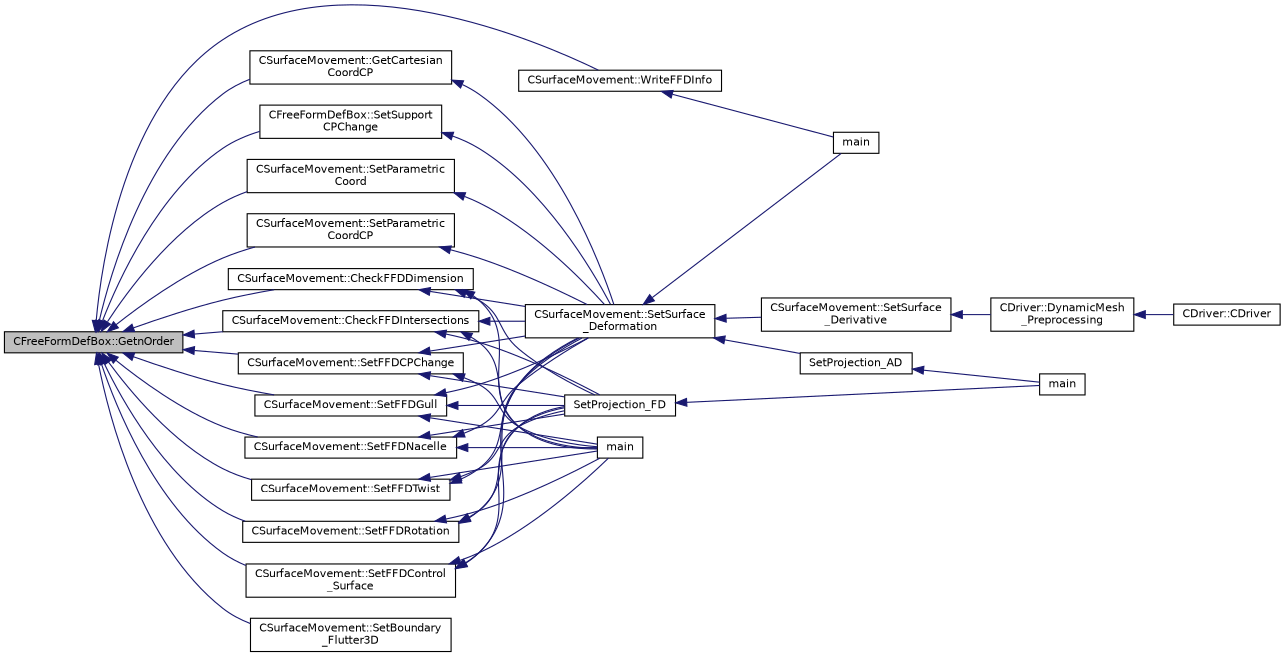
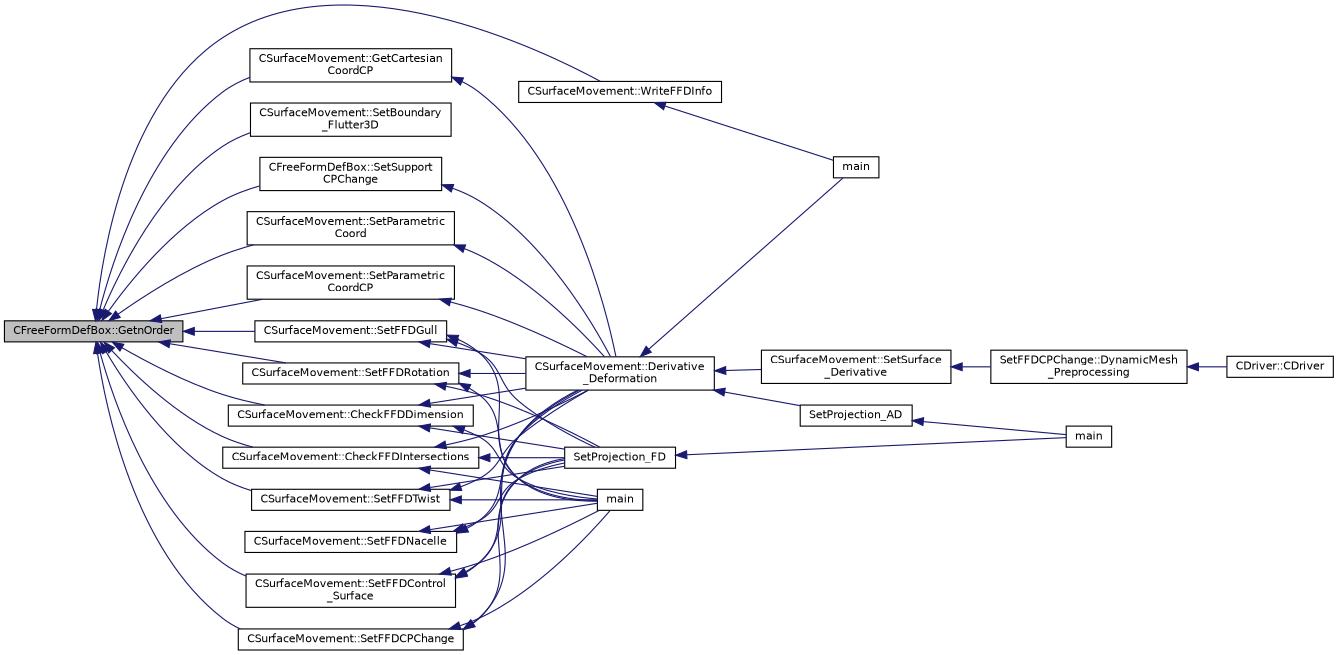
(1062, 315) -> (1089, 367)
(620, 321) -> (620, 373)
(183, 407) -> none
